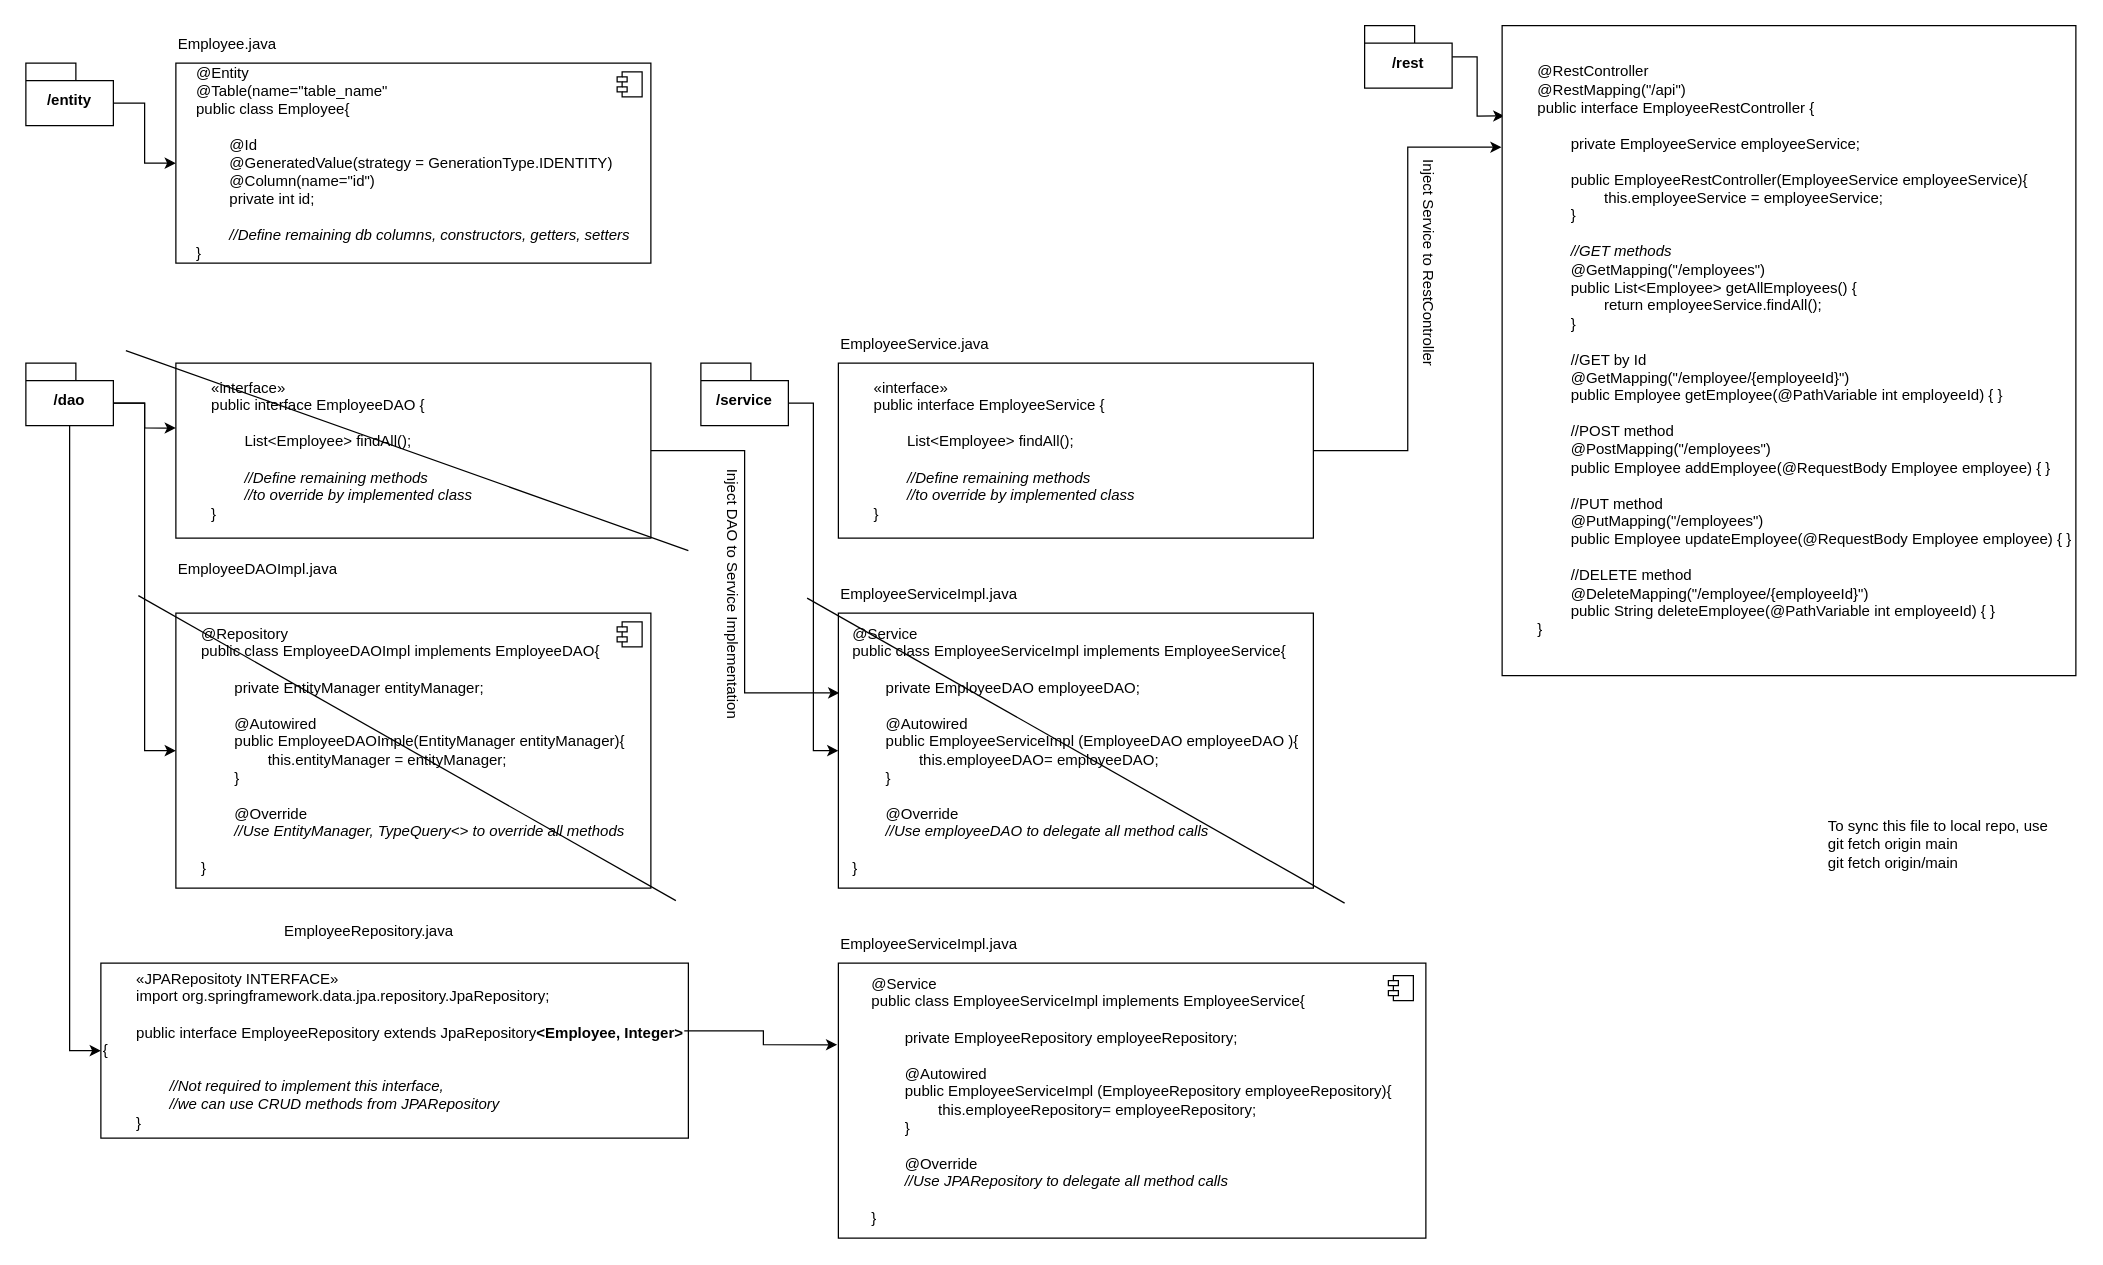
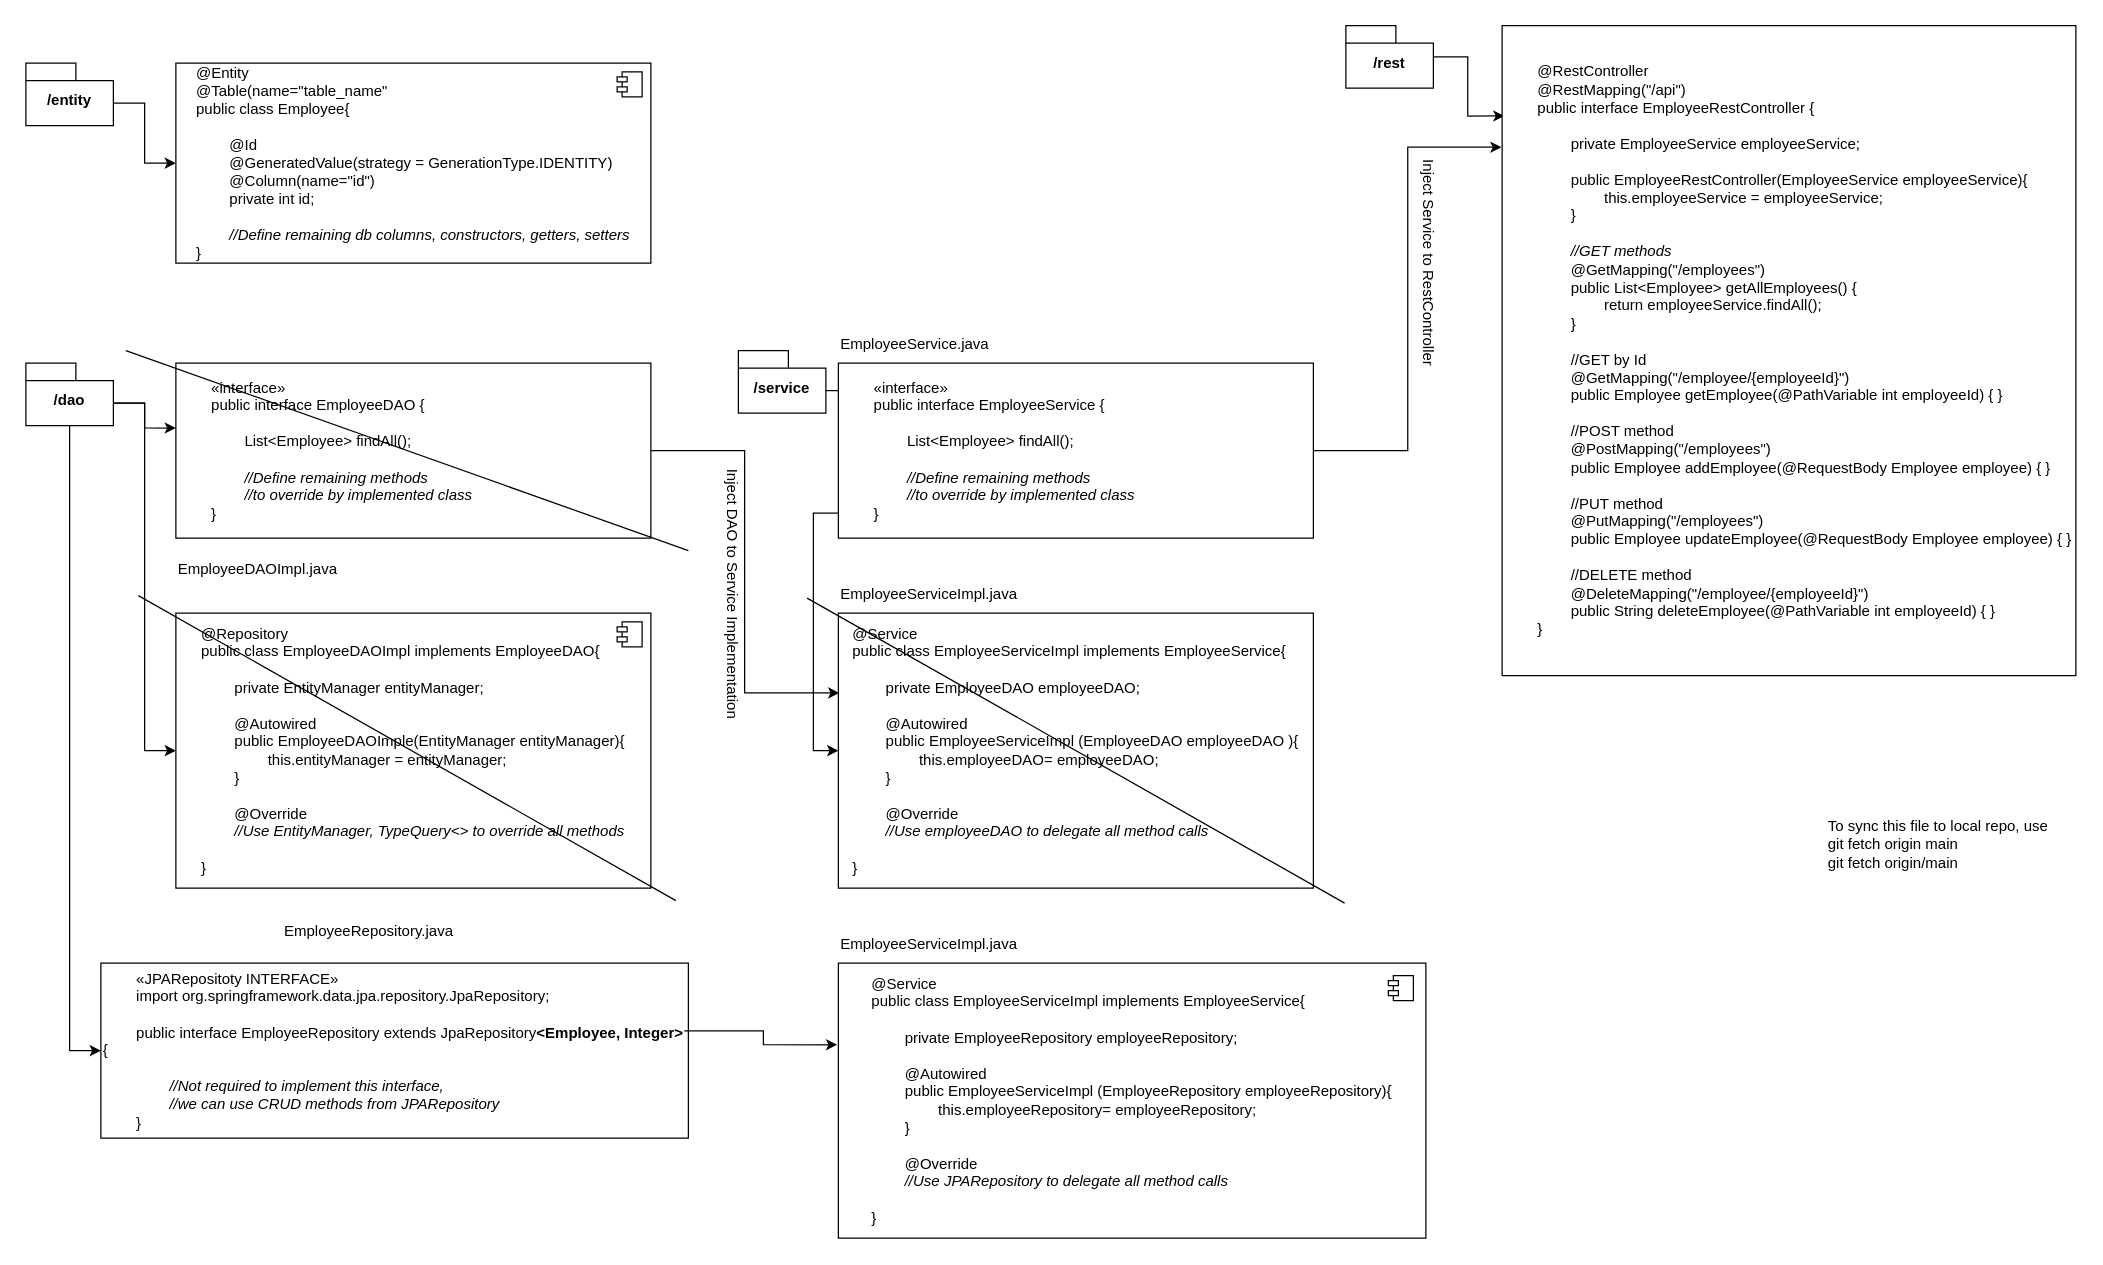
(213, 44) -> none
(1408, 57) -> (1389, 57)
(744, 394) -> (782, 382)
